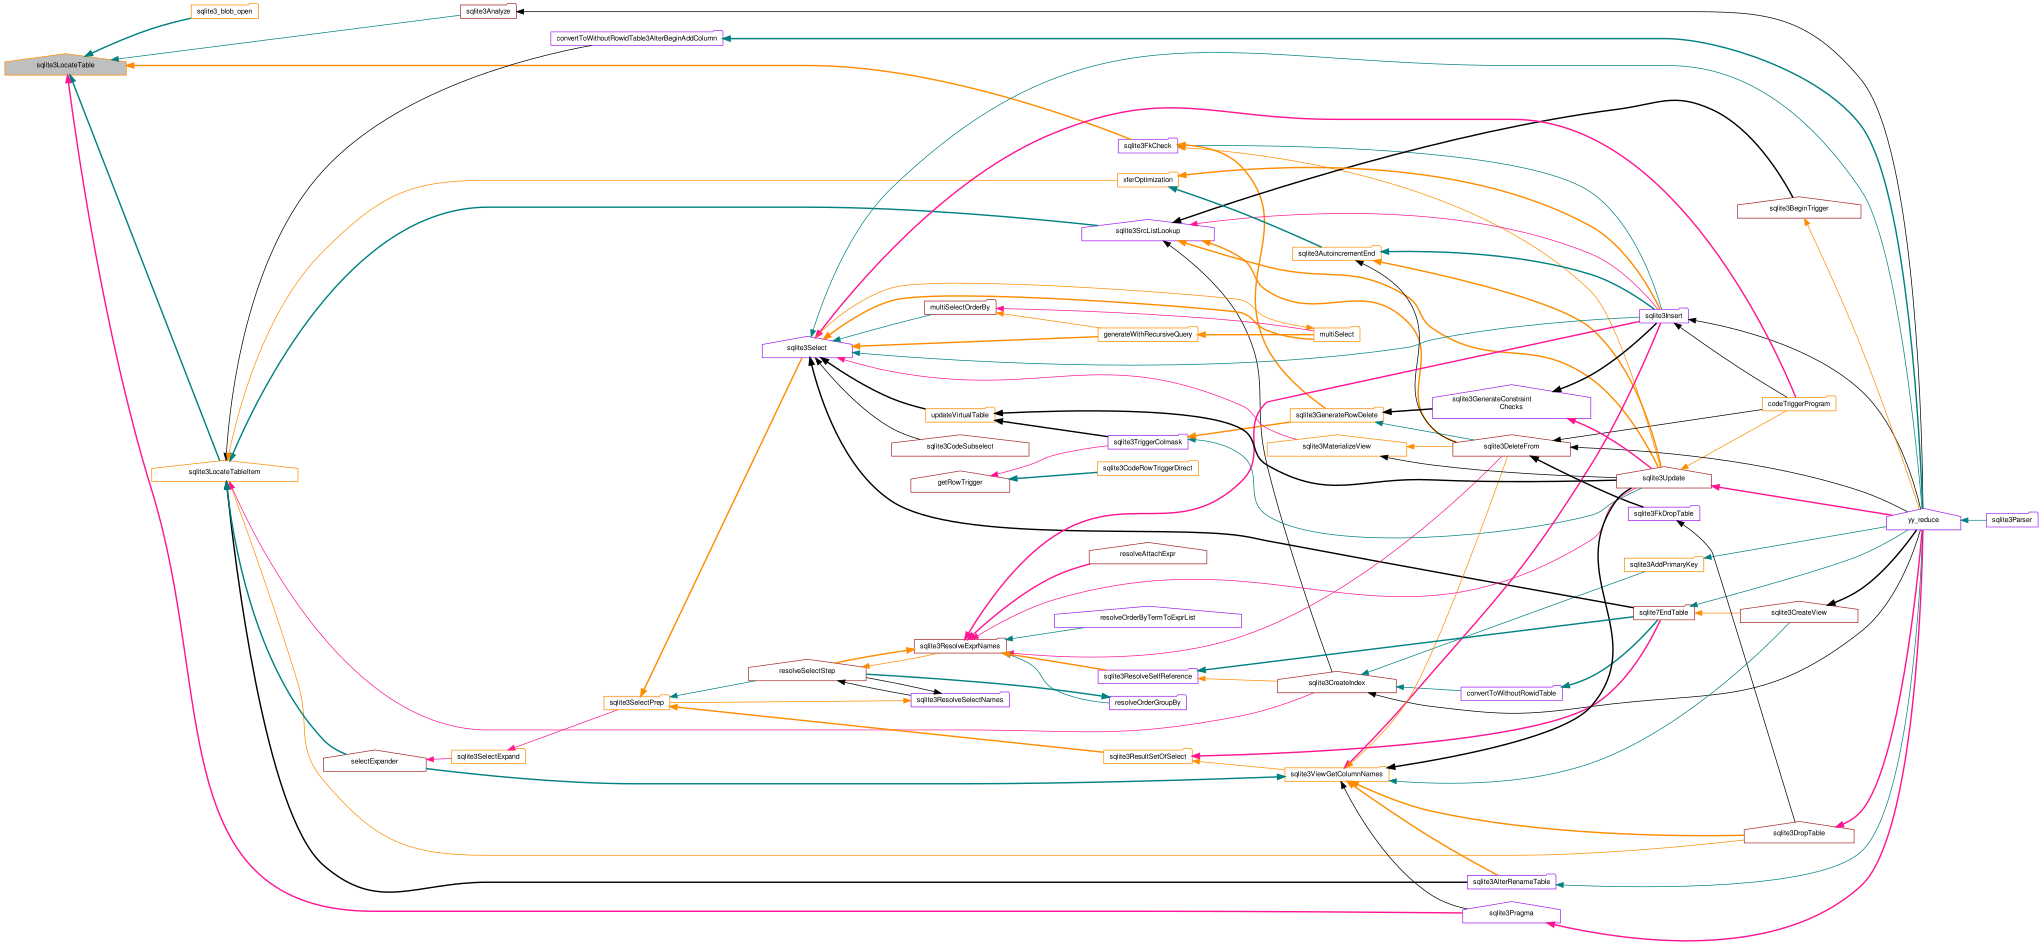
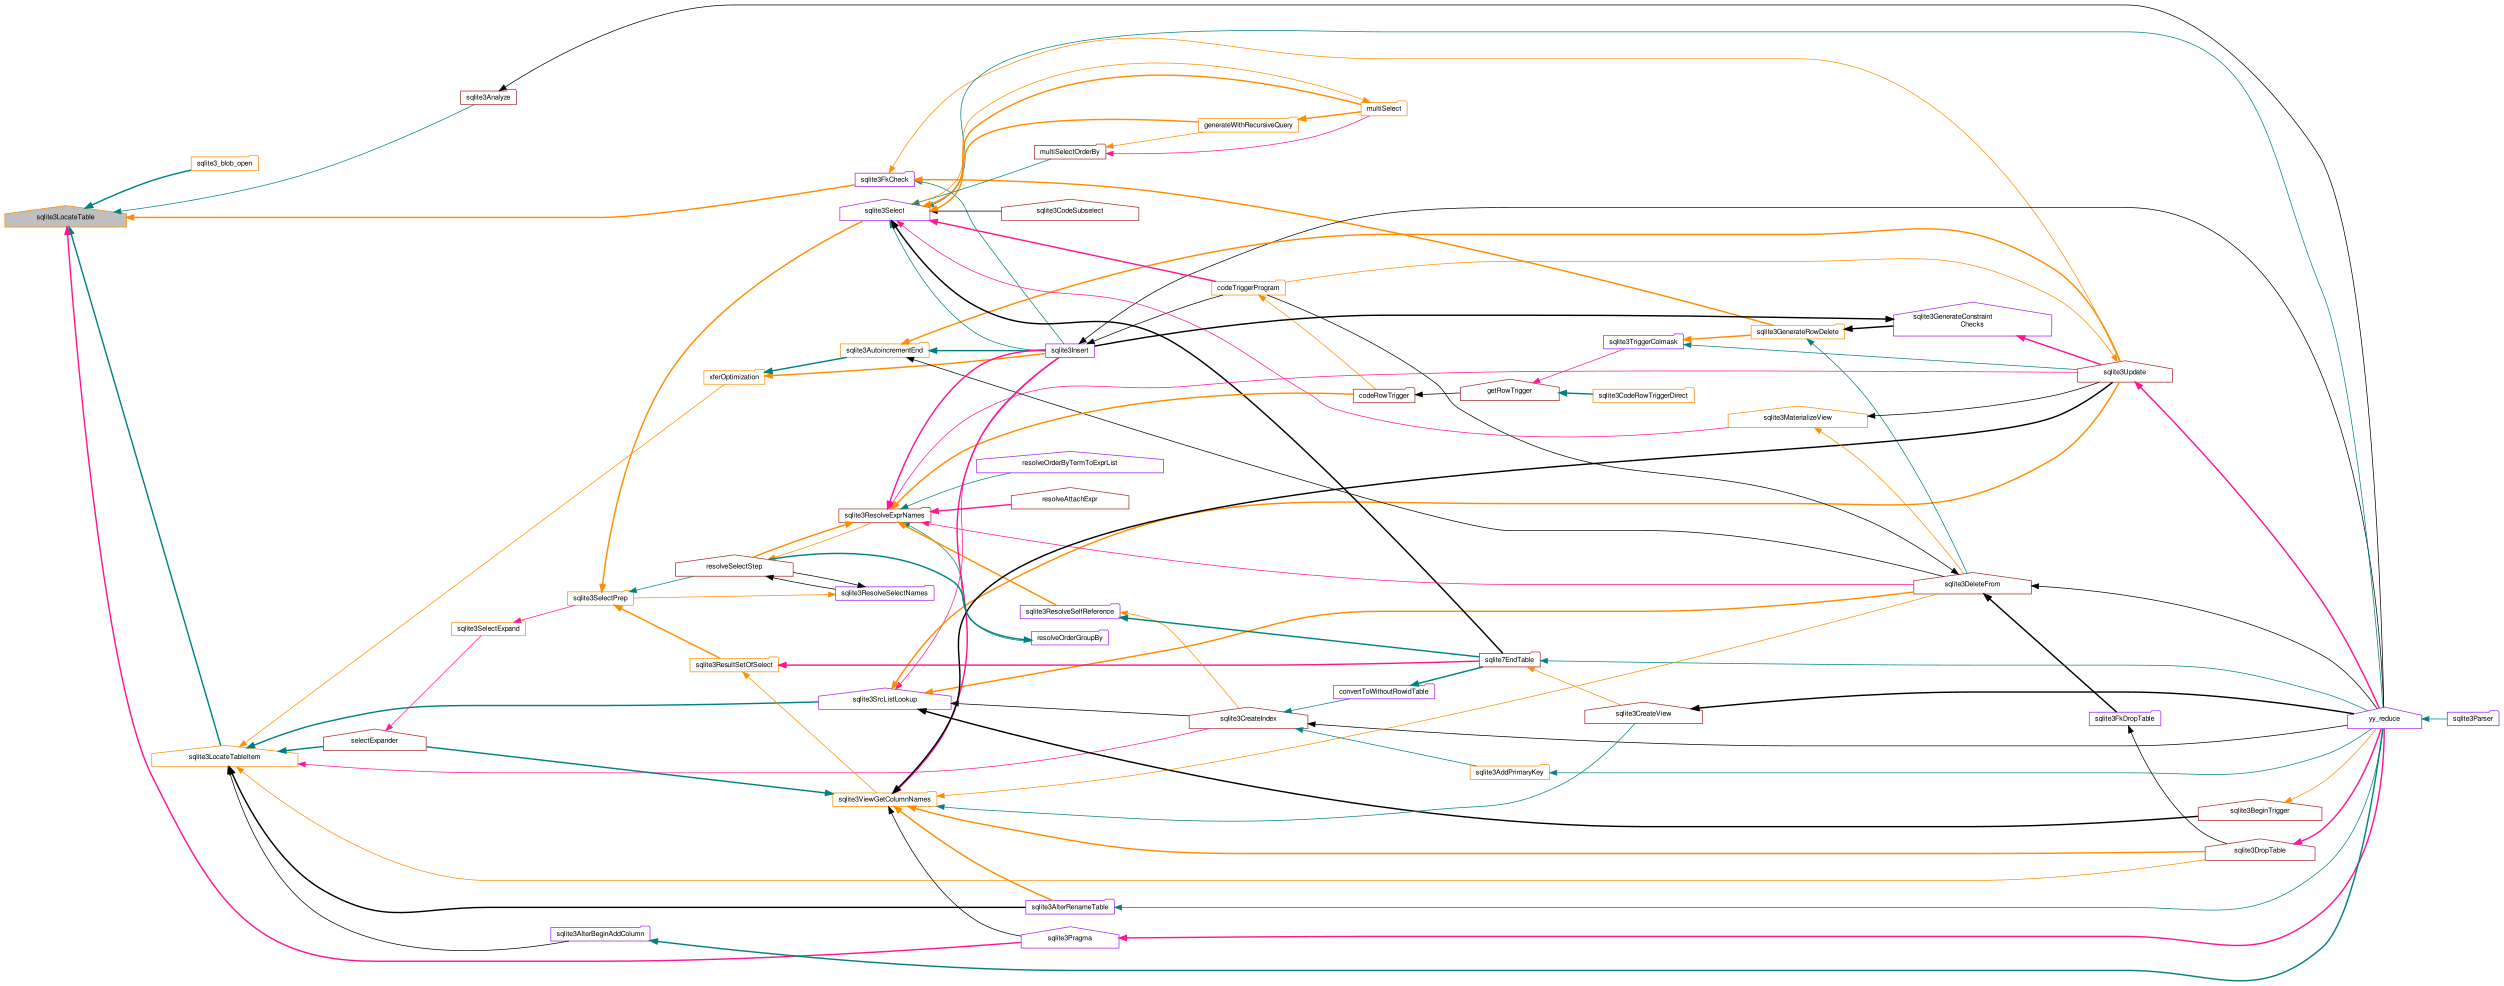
(637, 39) -> (600, 934)
none -> (1384, 396)
(960, 415) -> none
